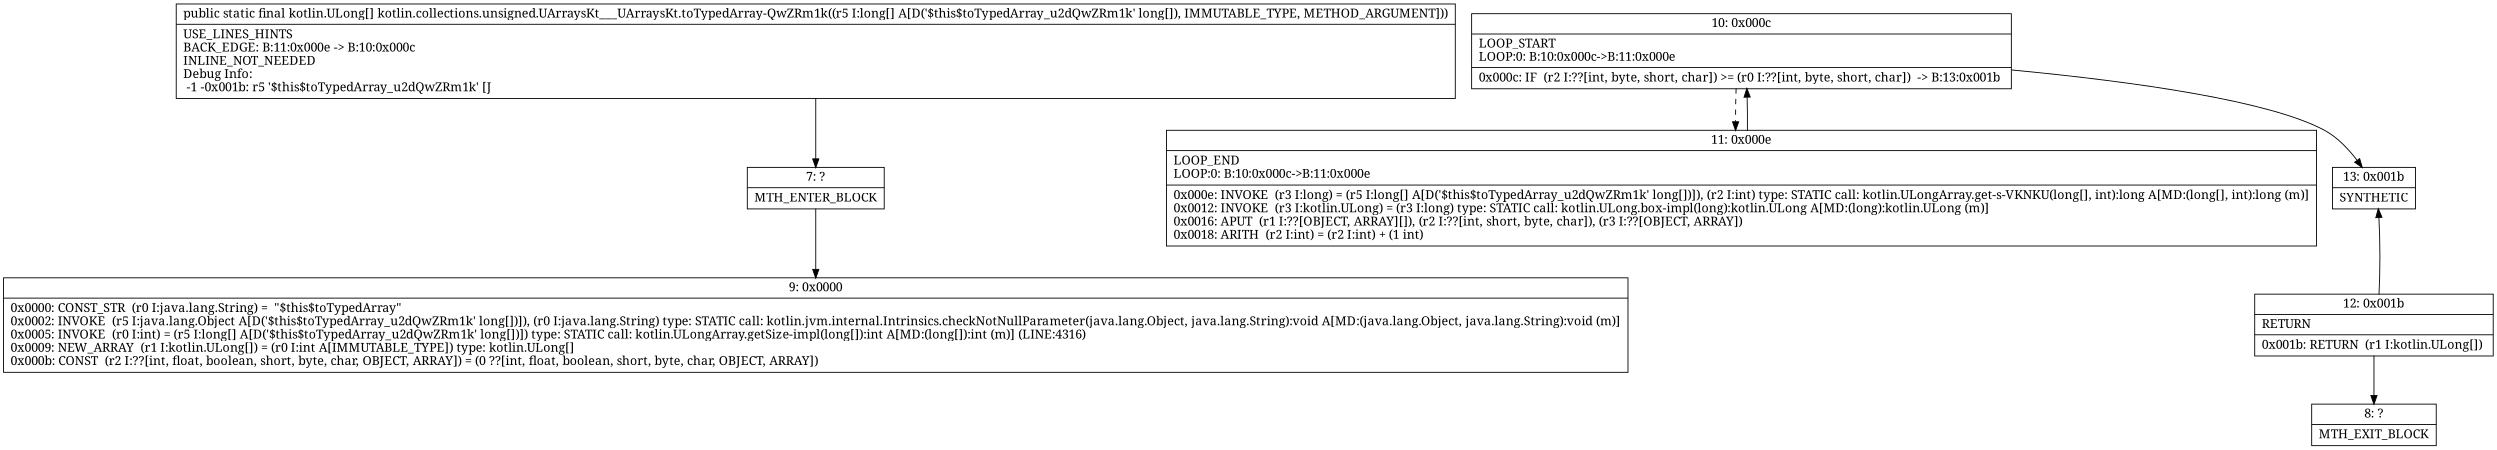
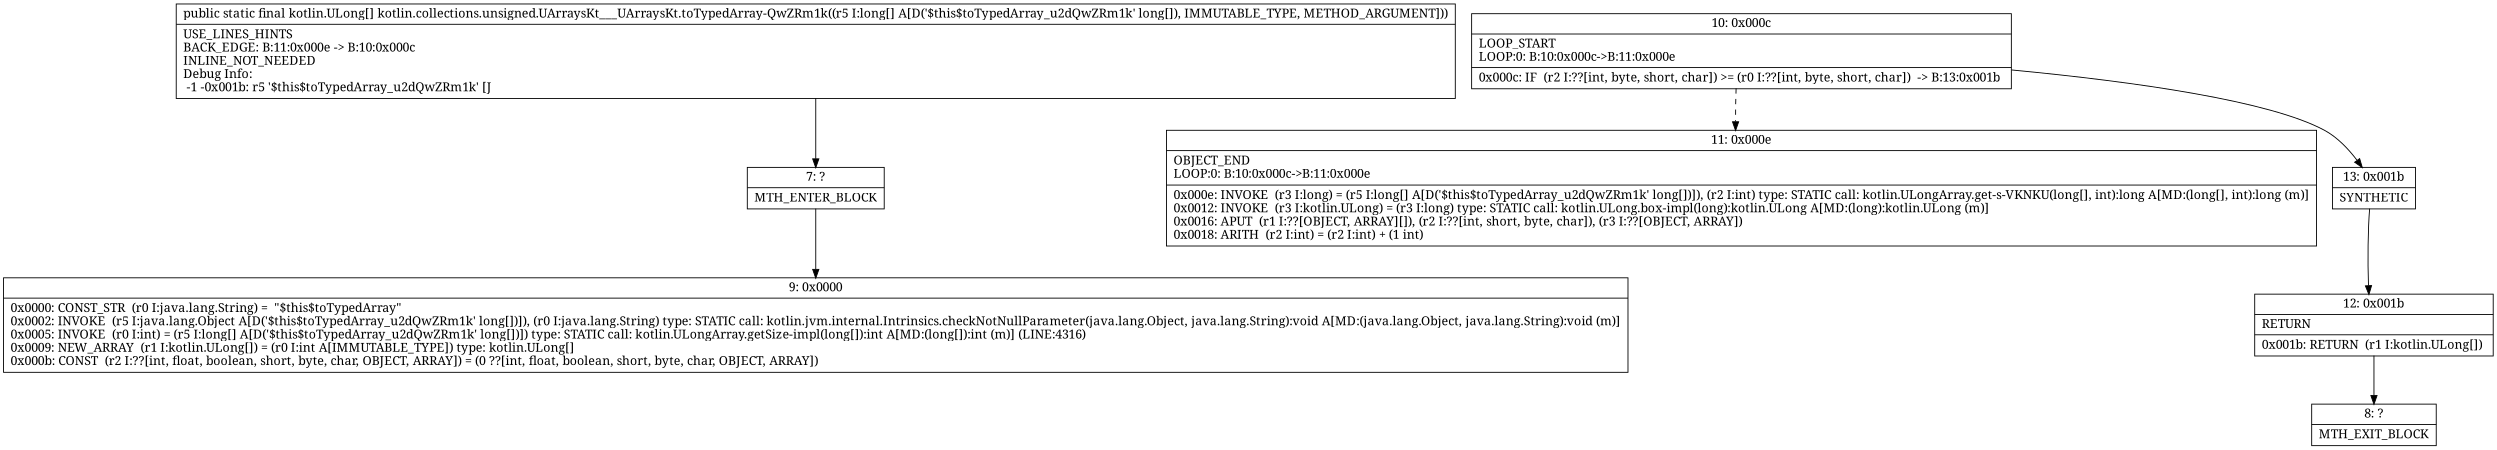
(1747, 114) -> none
(1207, 161) -> (1212, 161)
(2380, 256) -> (2368, 247)
